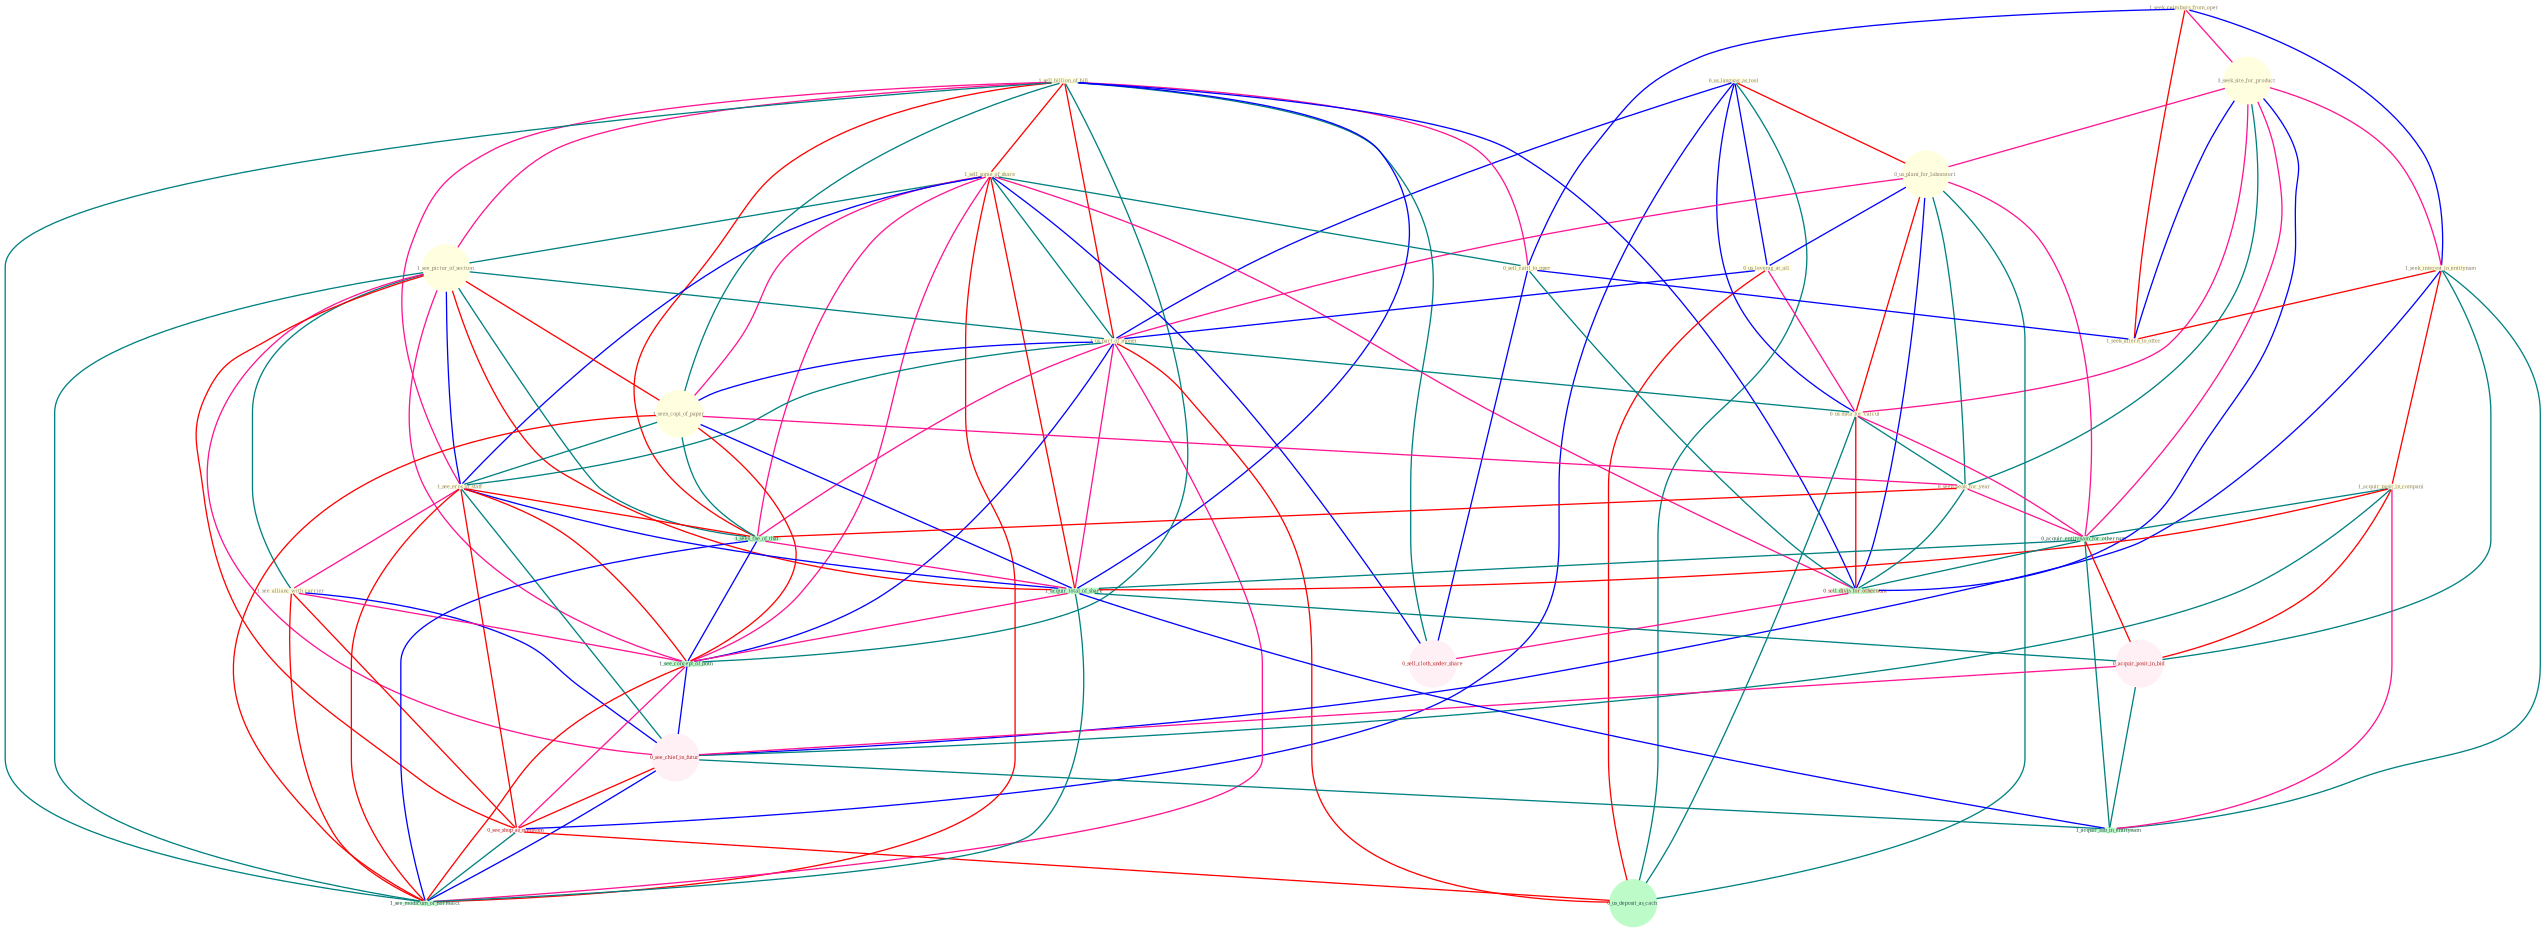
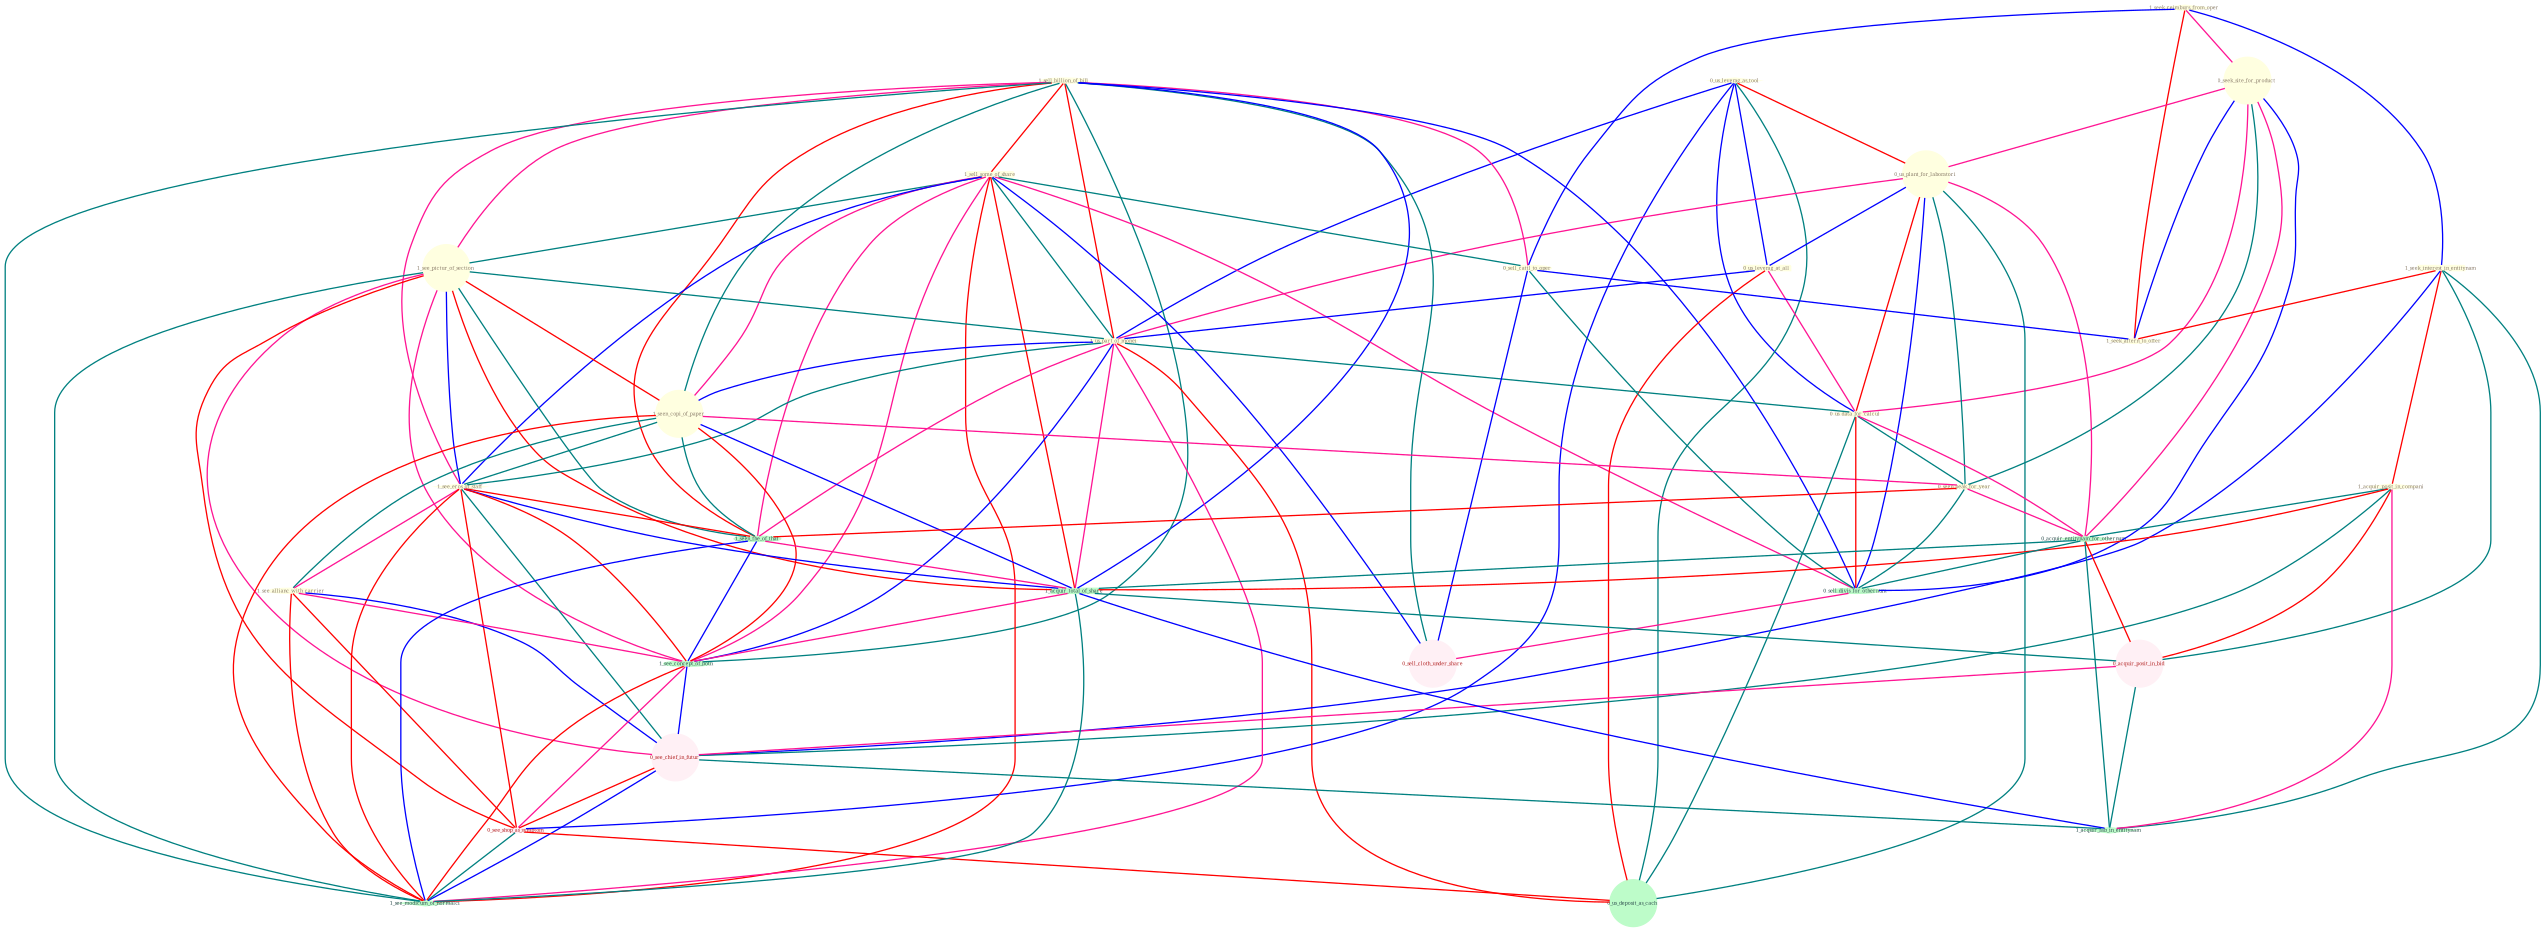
(1735, 81) -> (1735, 81)
(2386, 148) -> none
(257, 387) -> (468, 466)
(1856, 591) -> (1856, 591)
